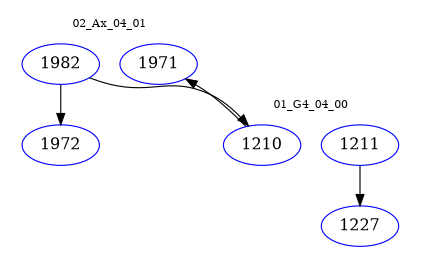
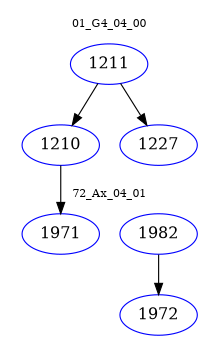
(110, 24) -> (110, 194)
(169, 86) -> (88, 100)
